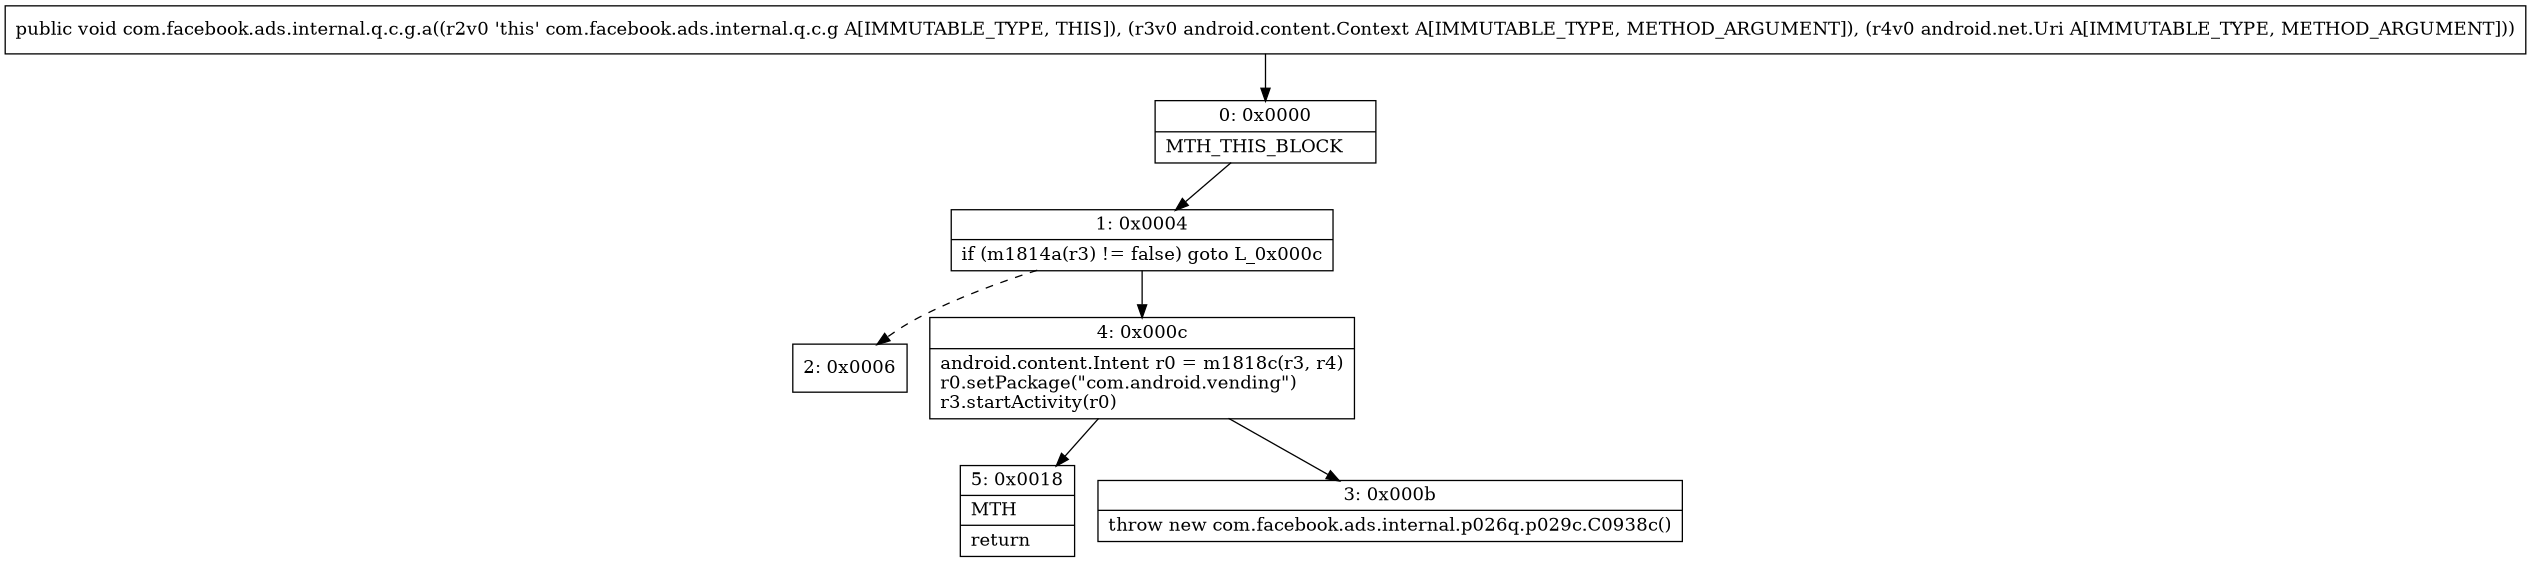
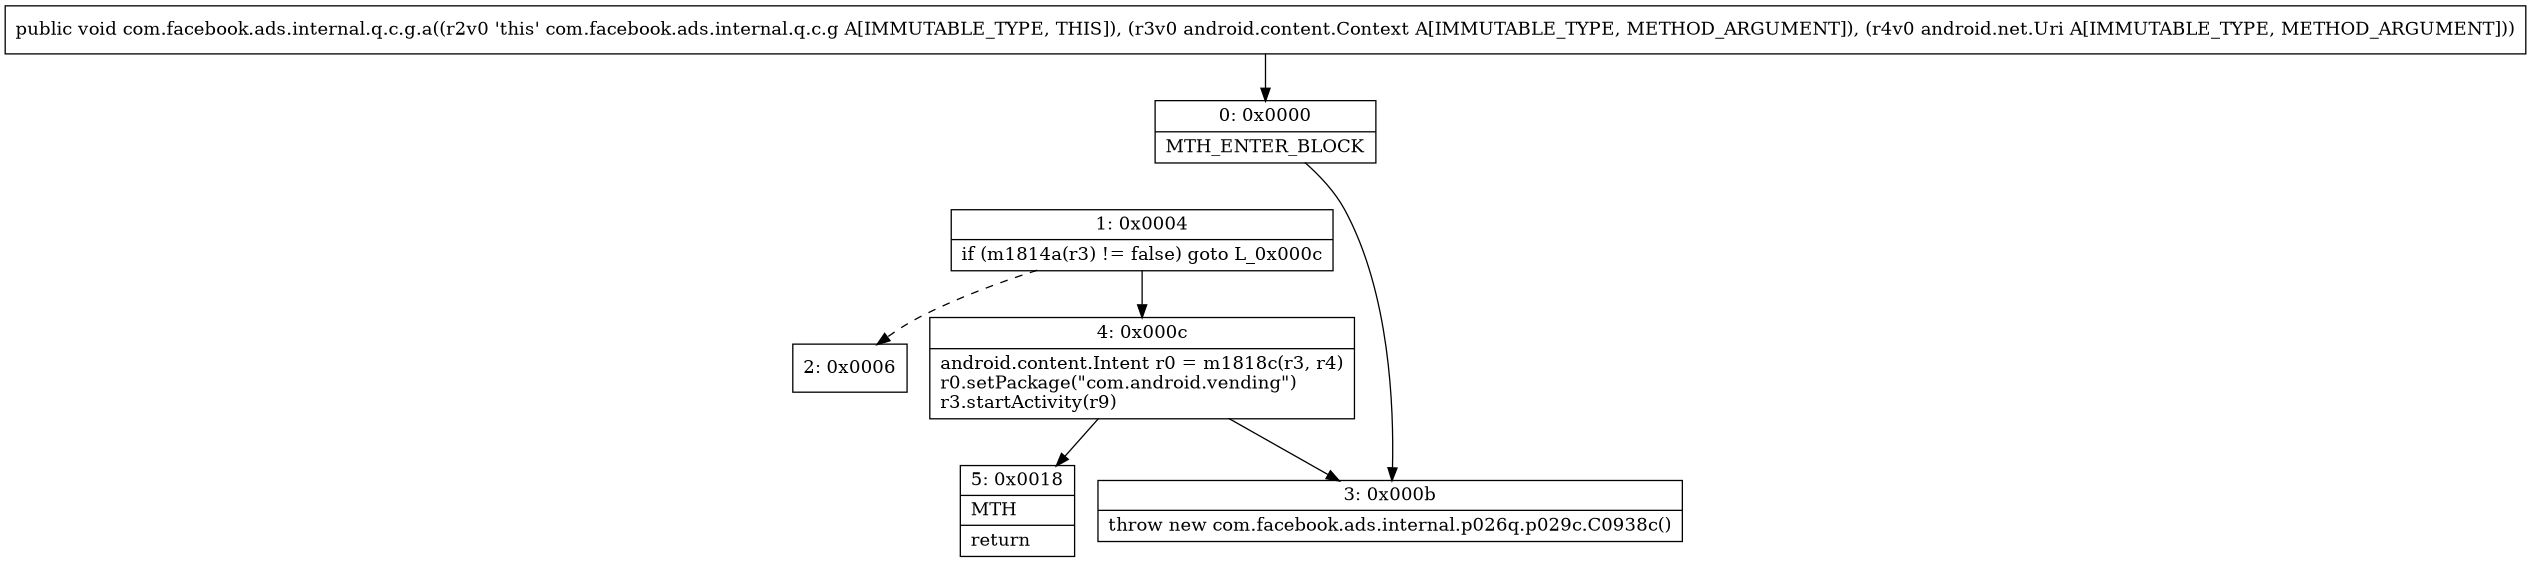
(1254, 147) -> (1265, 147)
(1208, 182) -> (1378, 305)
(1028, 403) -> (1028, 403)
